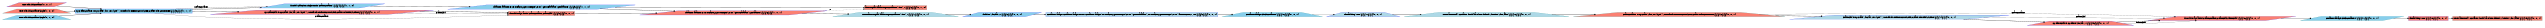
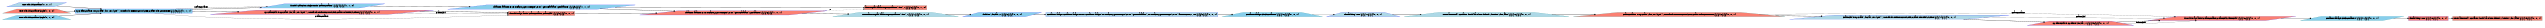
(37, 5) -> (37, 5)
